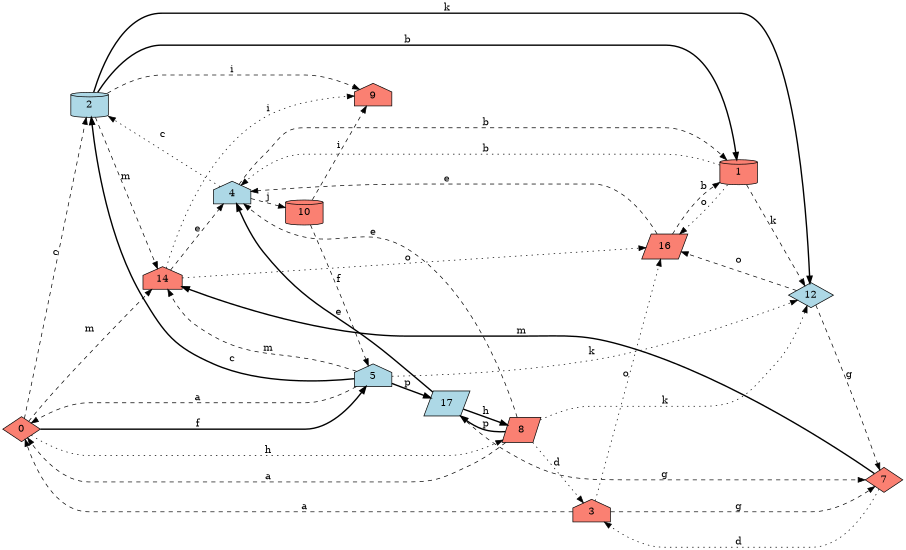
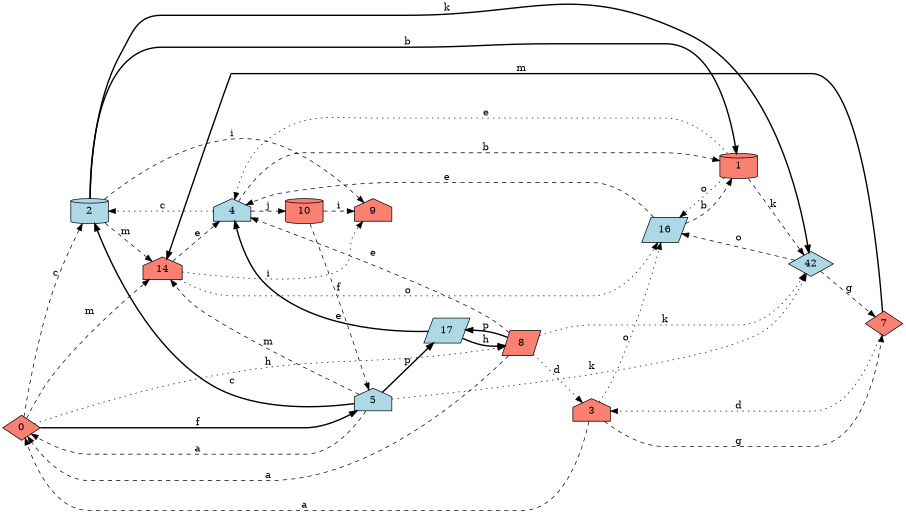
(486, 149) -> (486, 113)
(665, 247) -> (665, 230)
(811, 295) -> (811, 264)
(650, 480) -> none
